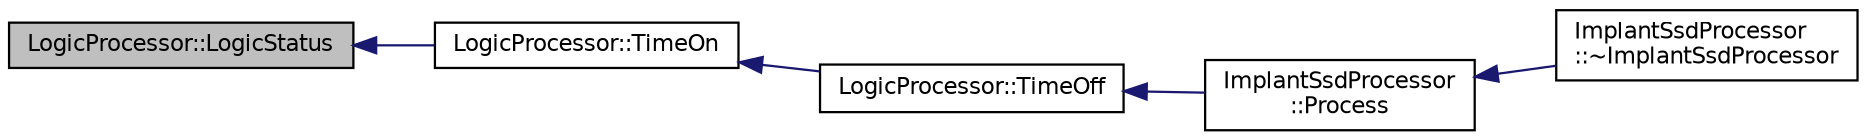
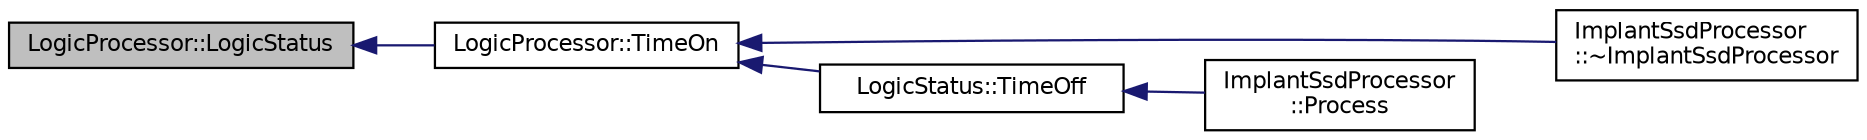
(1527, 70) -> (1159, 40)
(972, 88) -> (972, 88)
